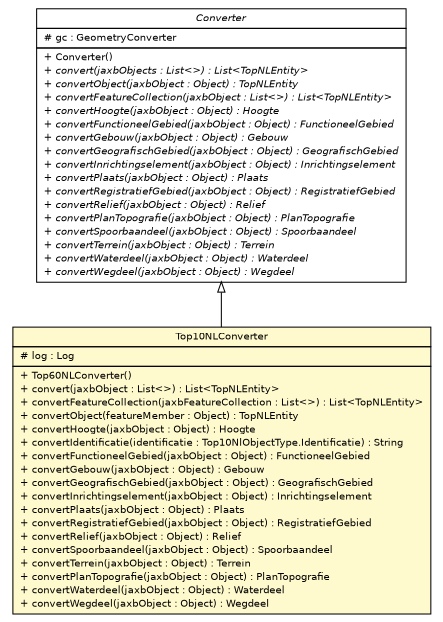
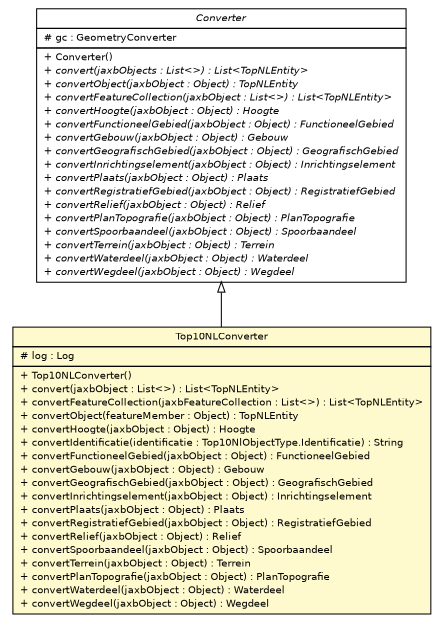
(76, 376) -> (76, 376)
